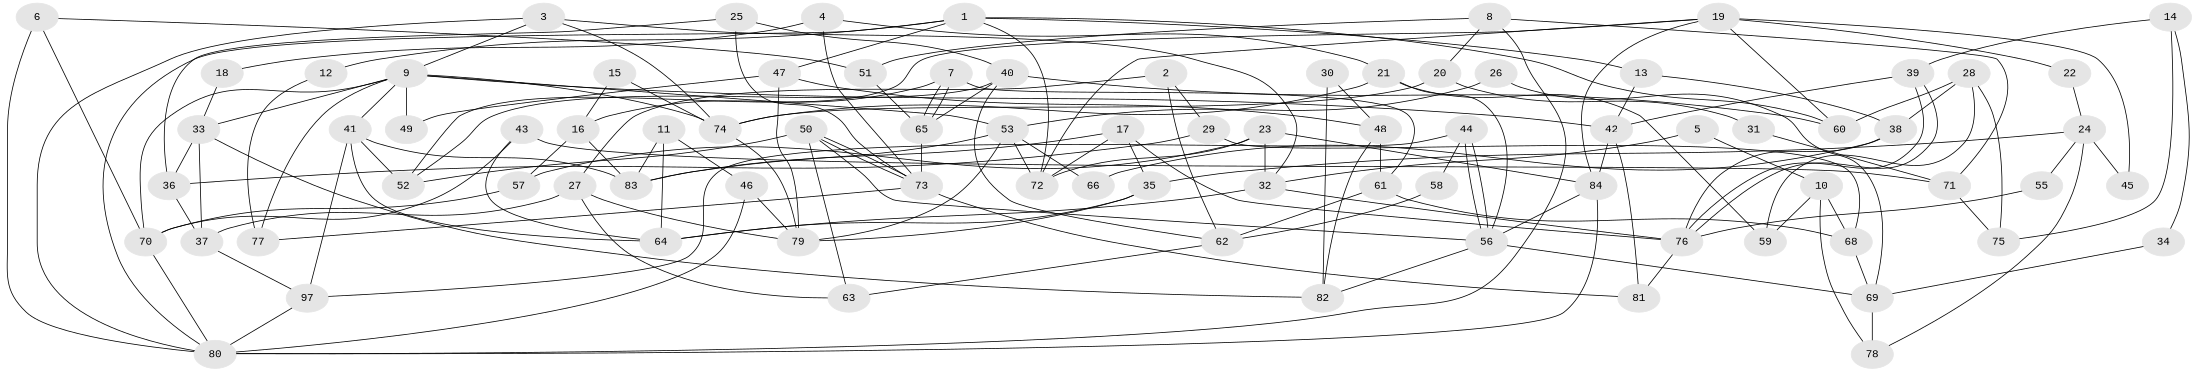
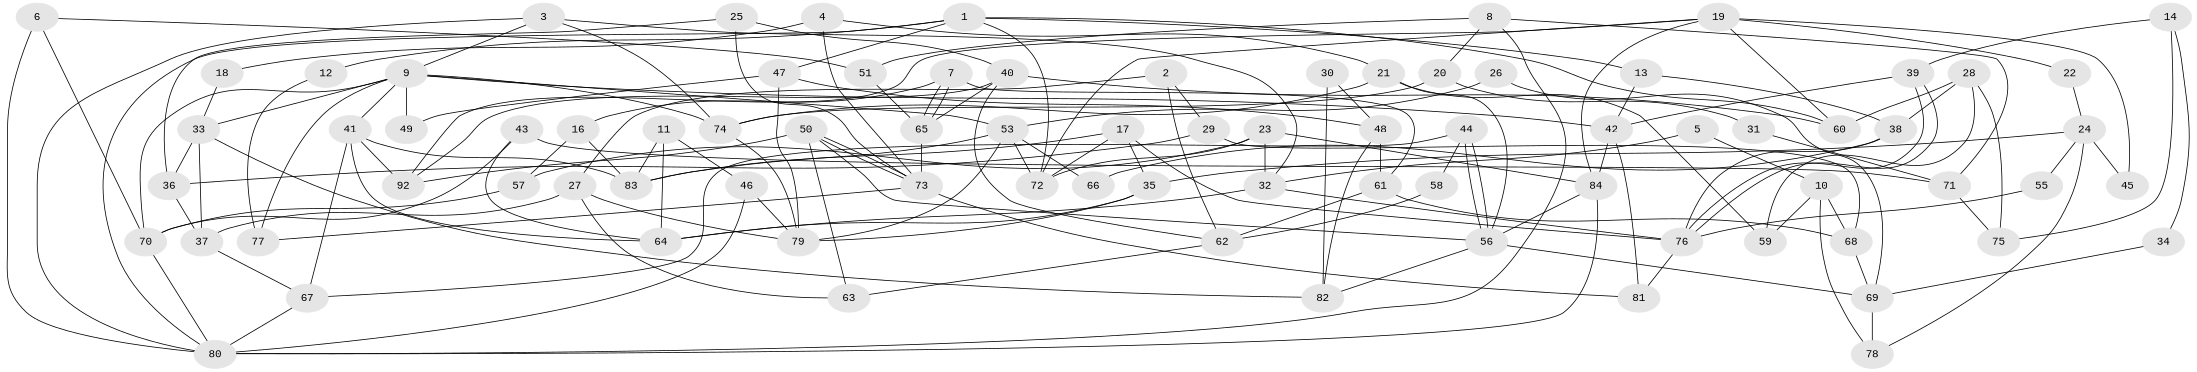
(615, 73) -> none
(403, 186) -> (403, 186)
(307, 298) -> (307, 298)
